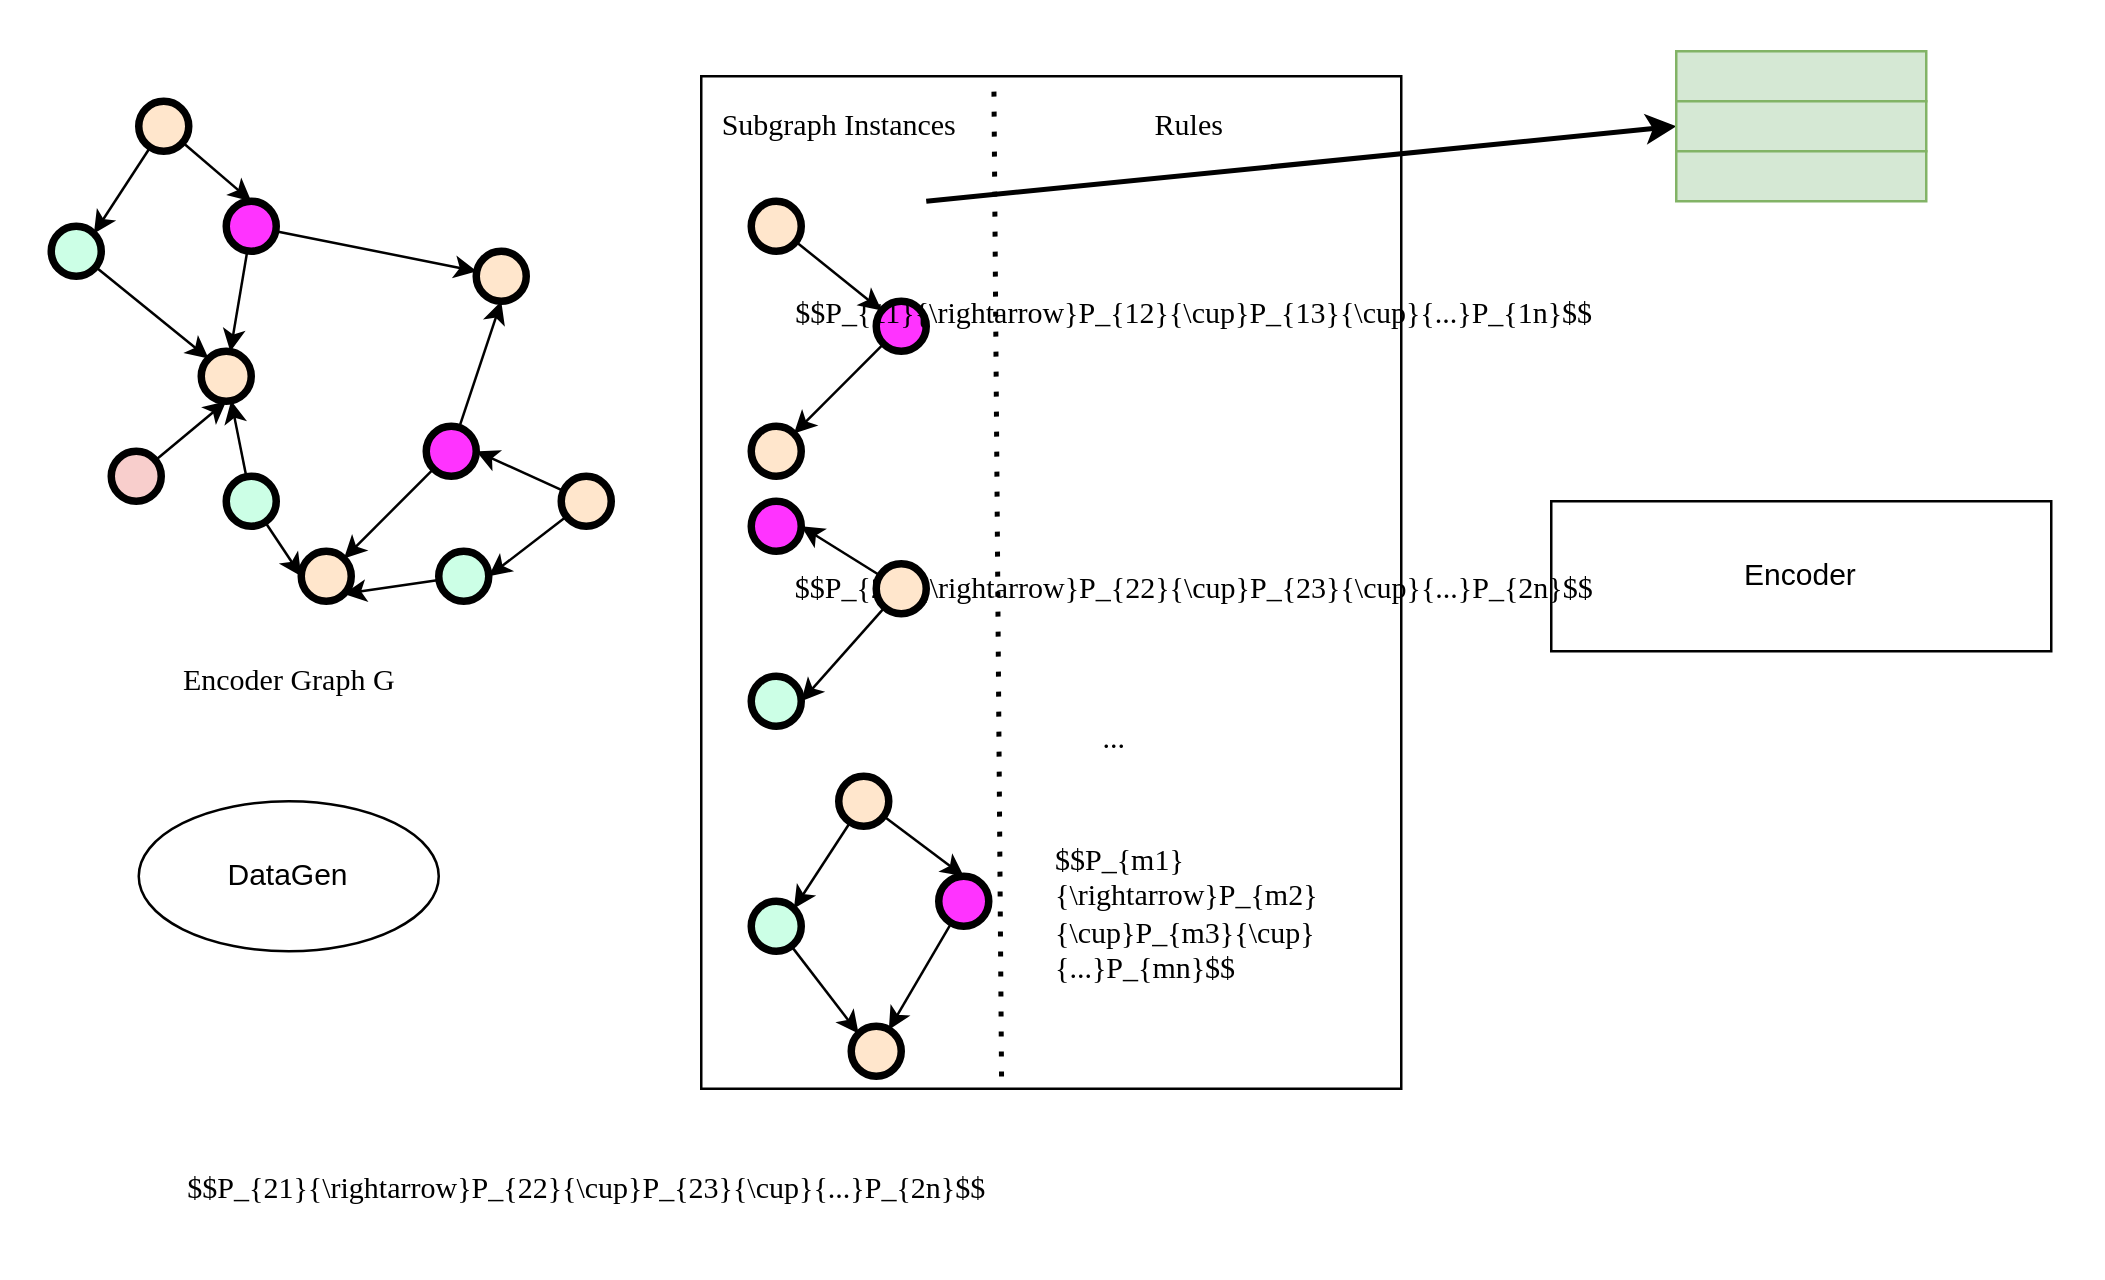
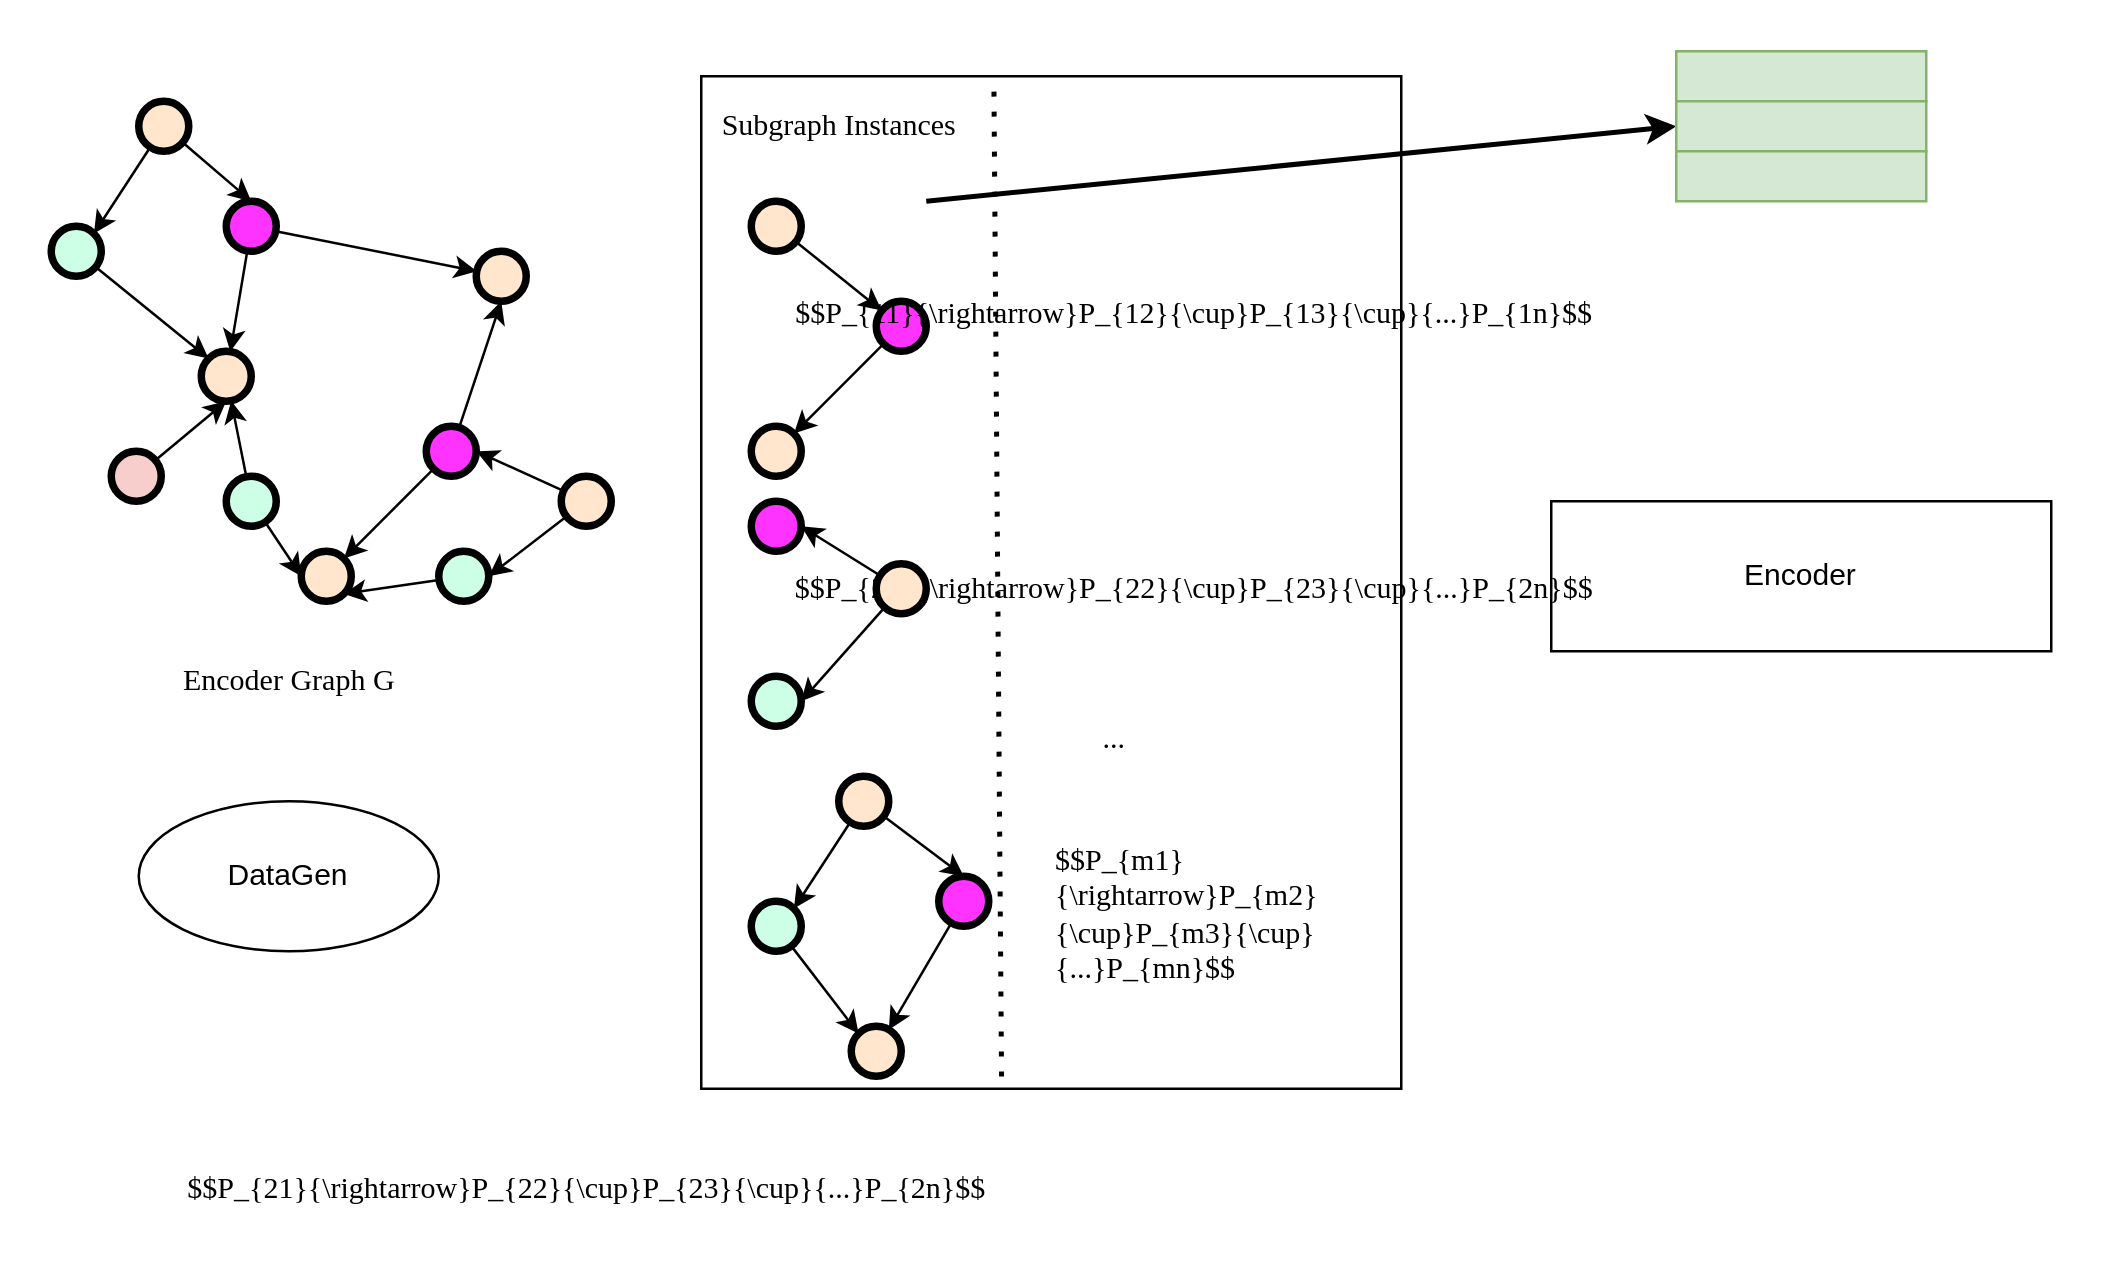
(1189, 126) -> none
